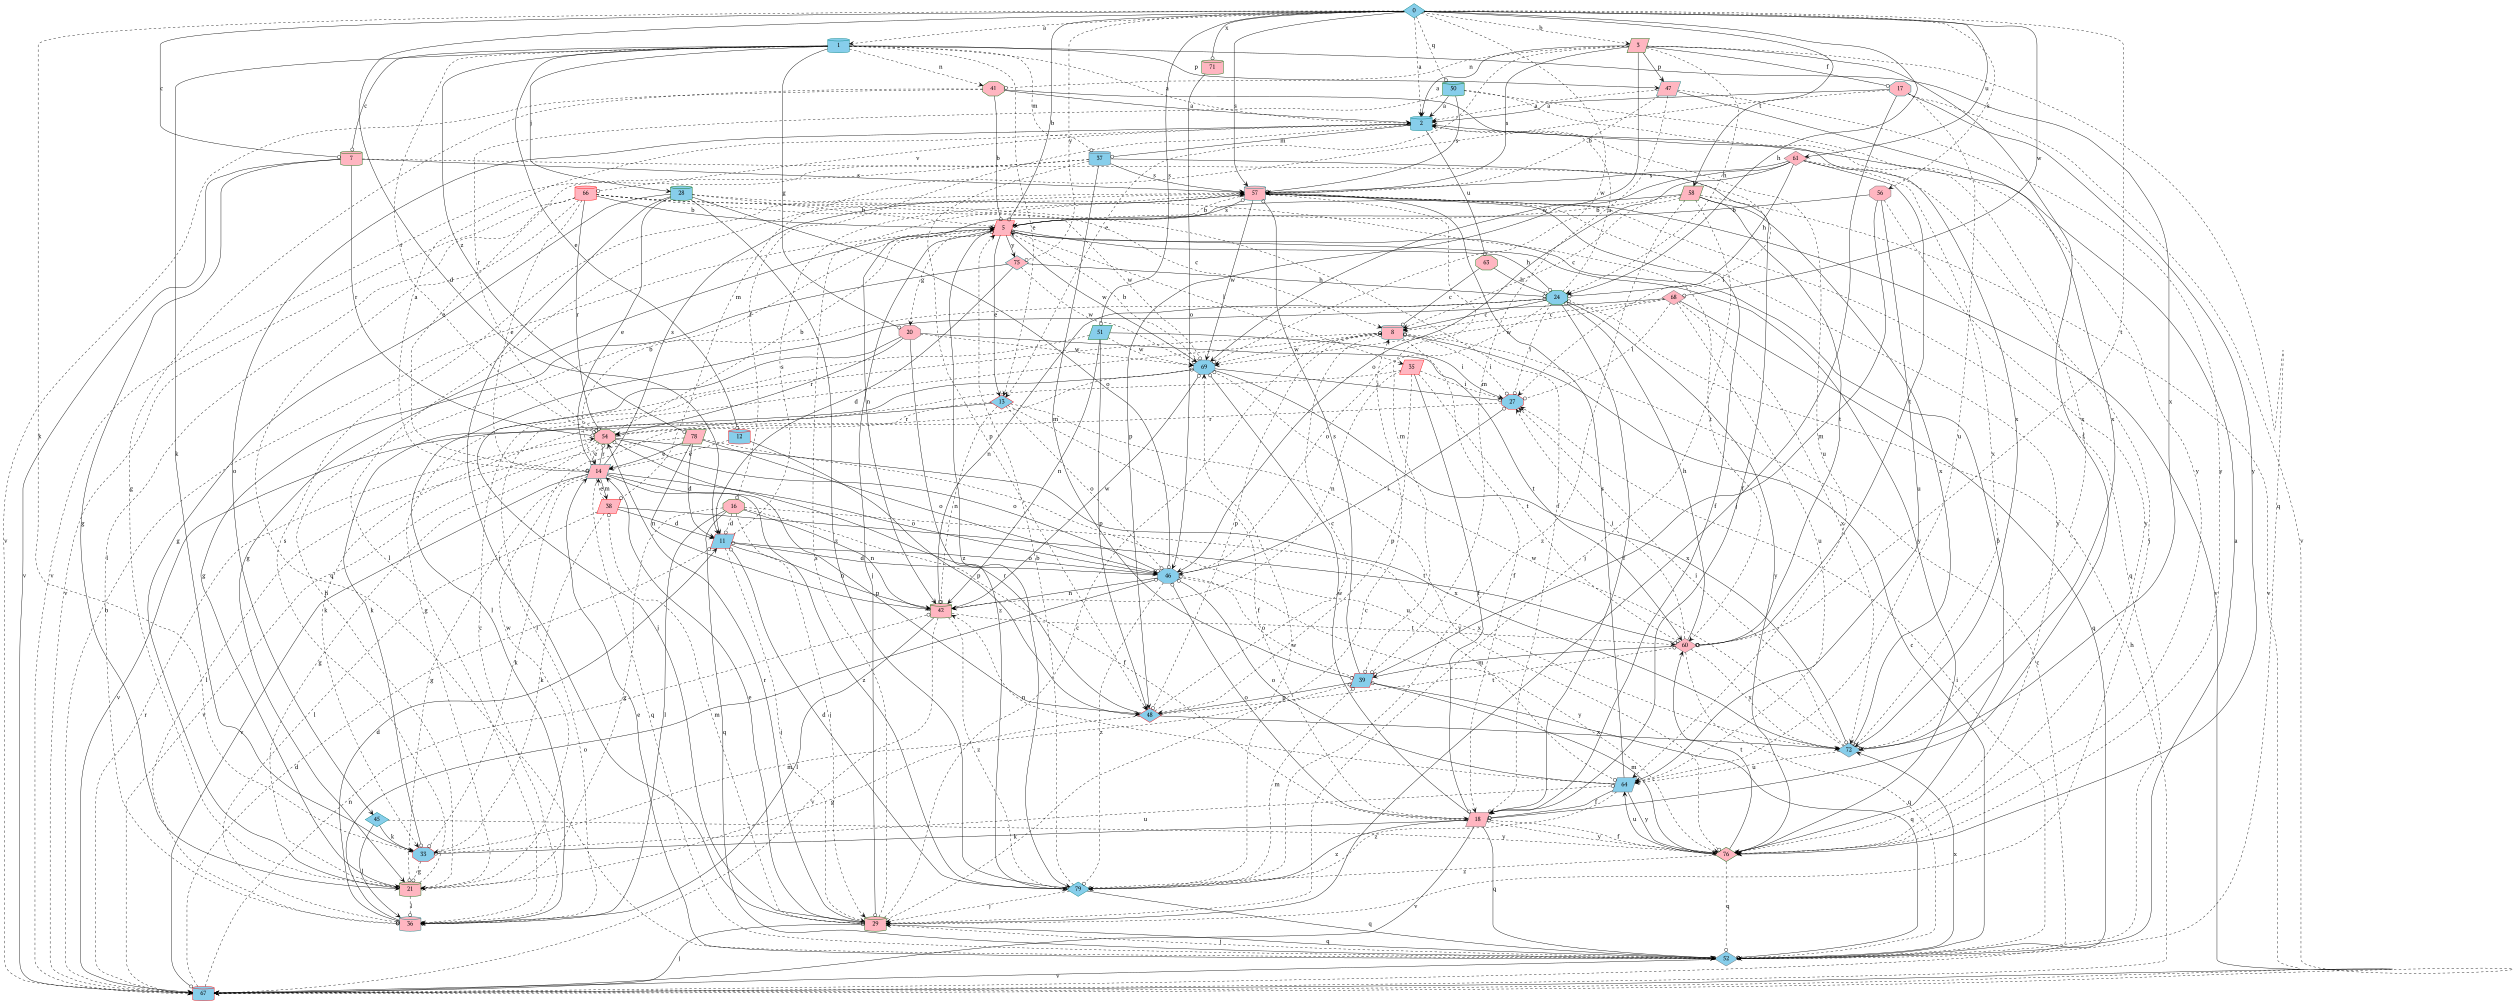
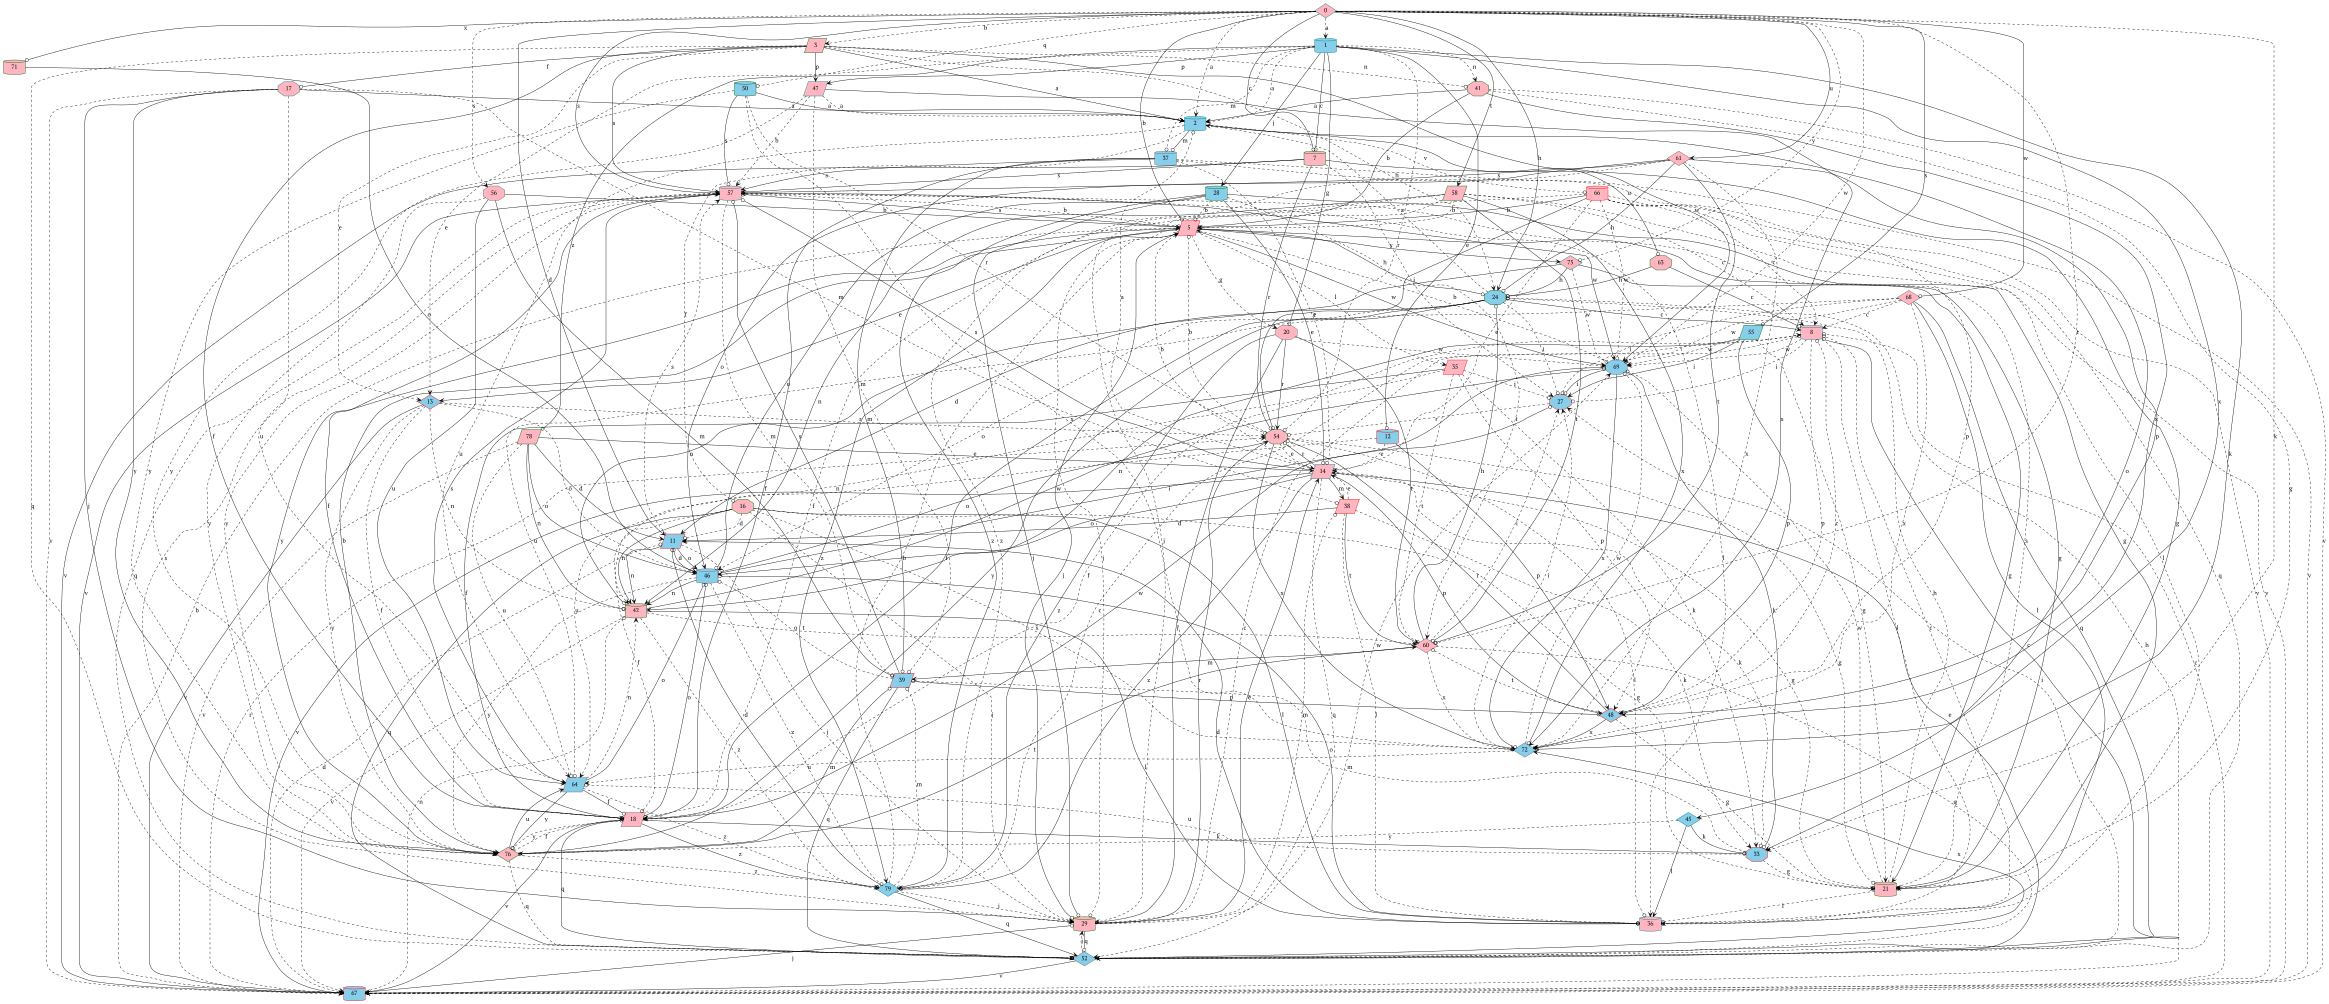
(1414, 11) -> (1326, 11)
(1100, 332) -> (1751, 332)
(2229, 439) -> none
none -> (941, 482)
(1168, 576) -> (707, 576)
(1050, 828) -> (1129, 842)
